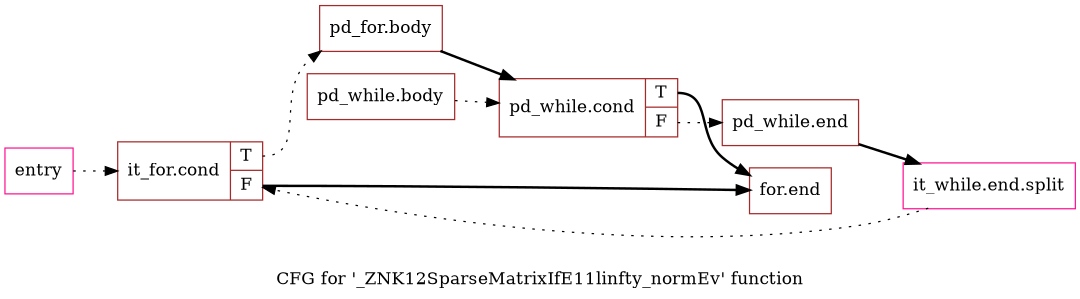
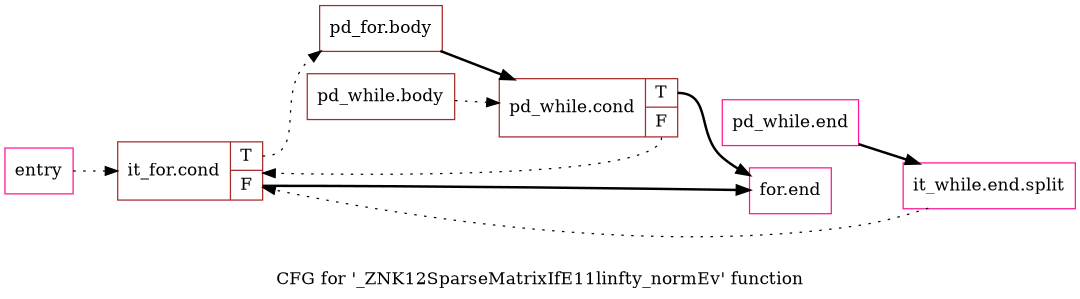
(694, 123) -> (472, 173)
(790, 123) -> (790, 123)
(790, 191) -> (790, 191)
